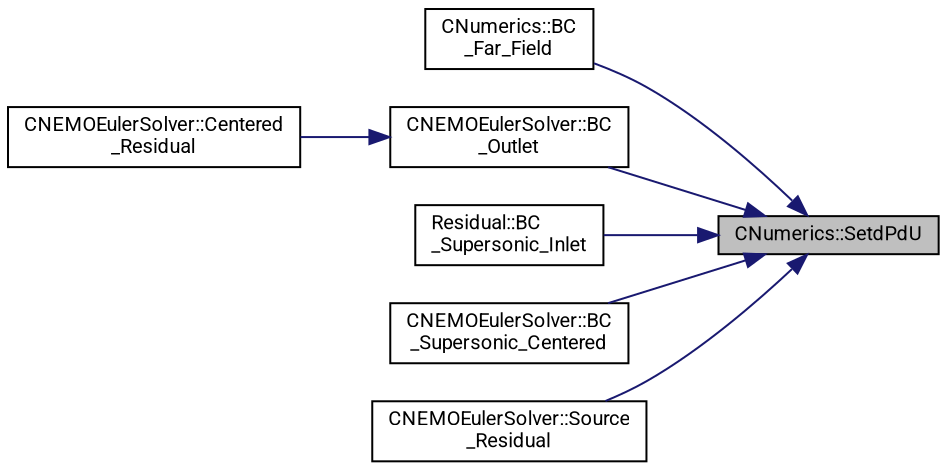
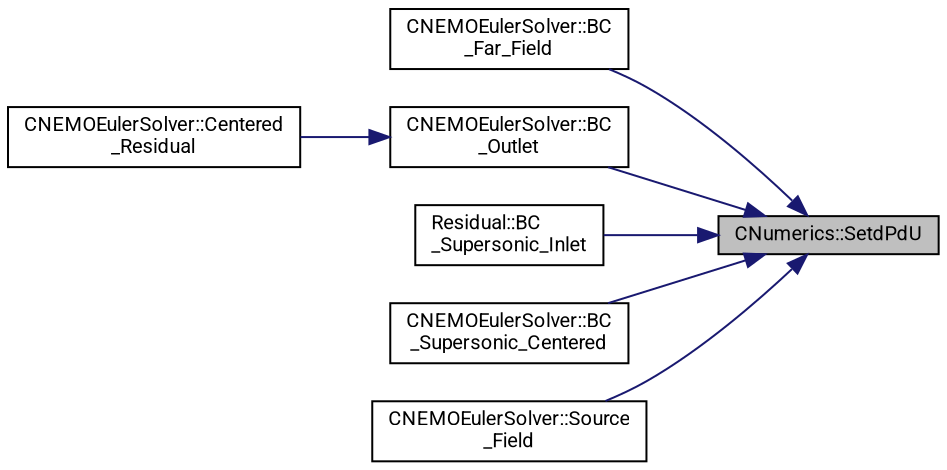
(509, 39) -> (509, 39)
(509, 431) -> (509, 431)
